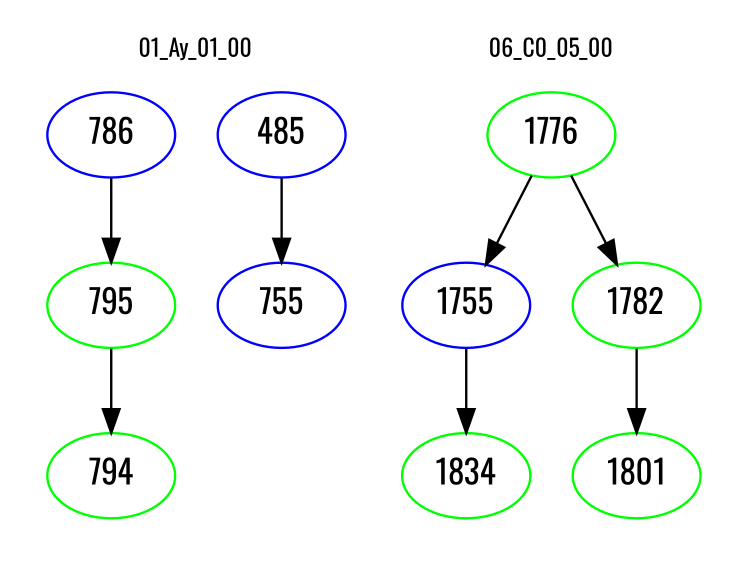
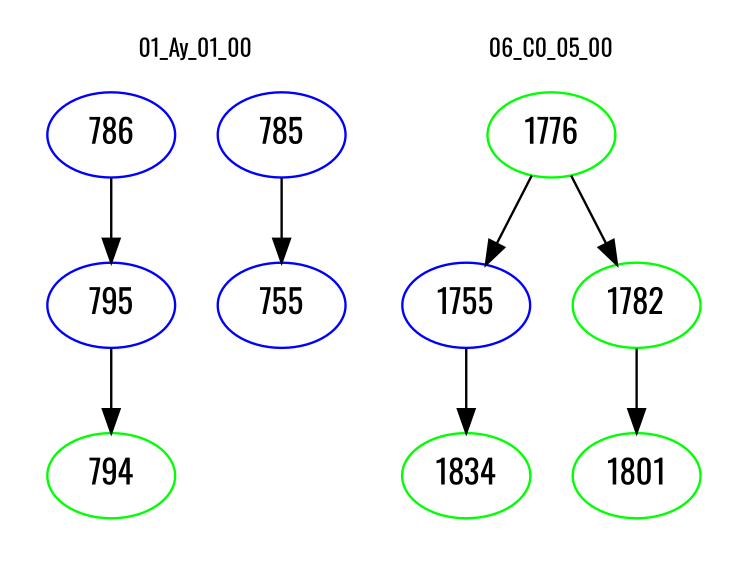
(282, 135) -> (282, 135)
(111, 305) -> (111, 305)
